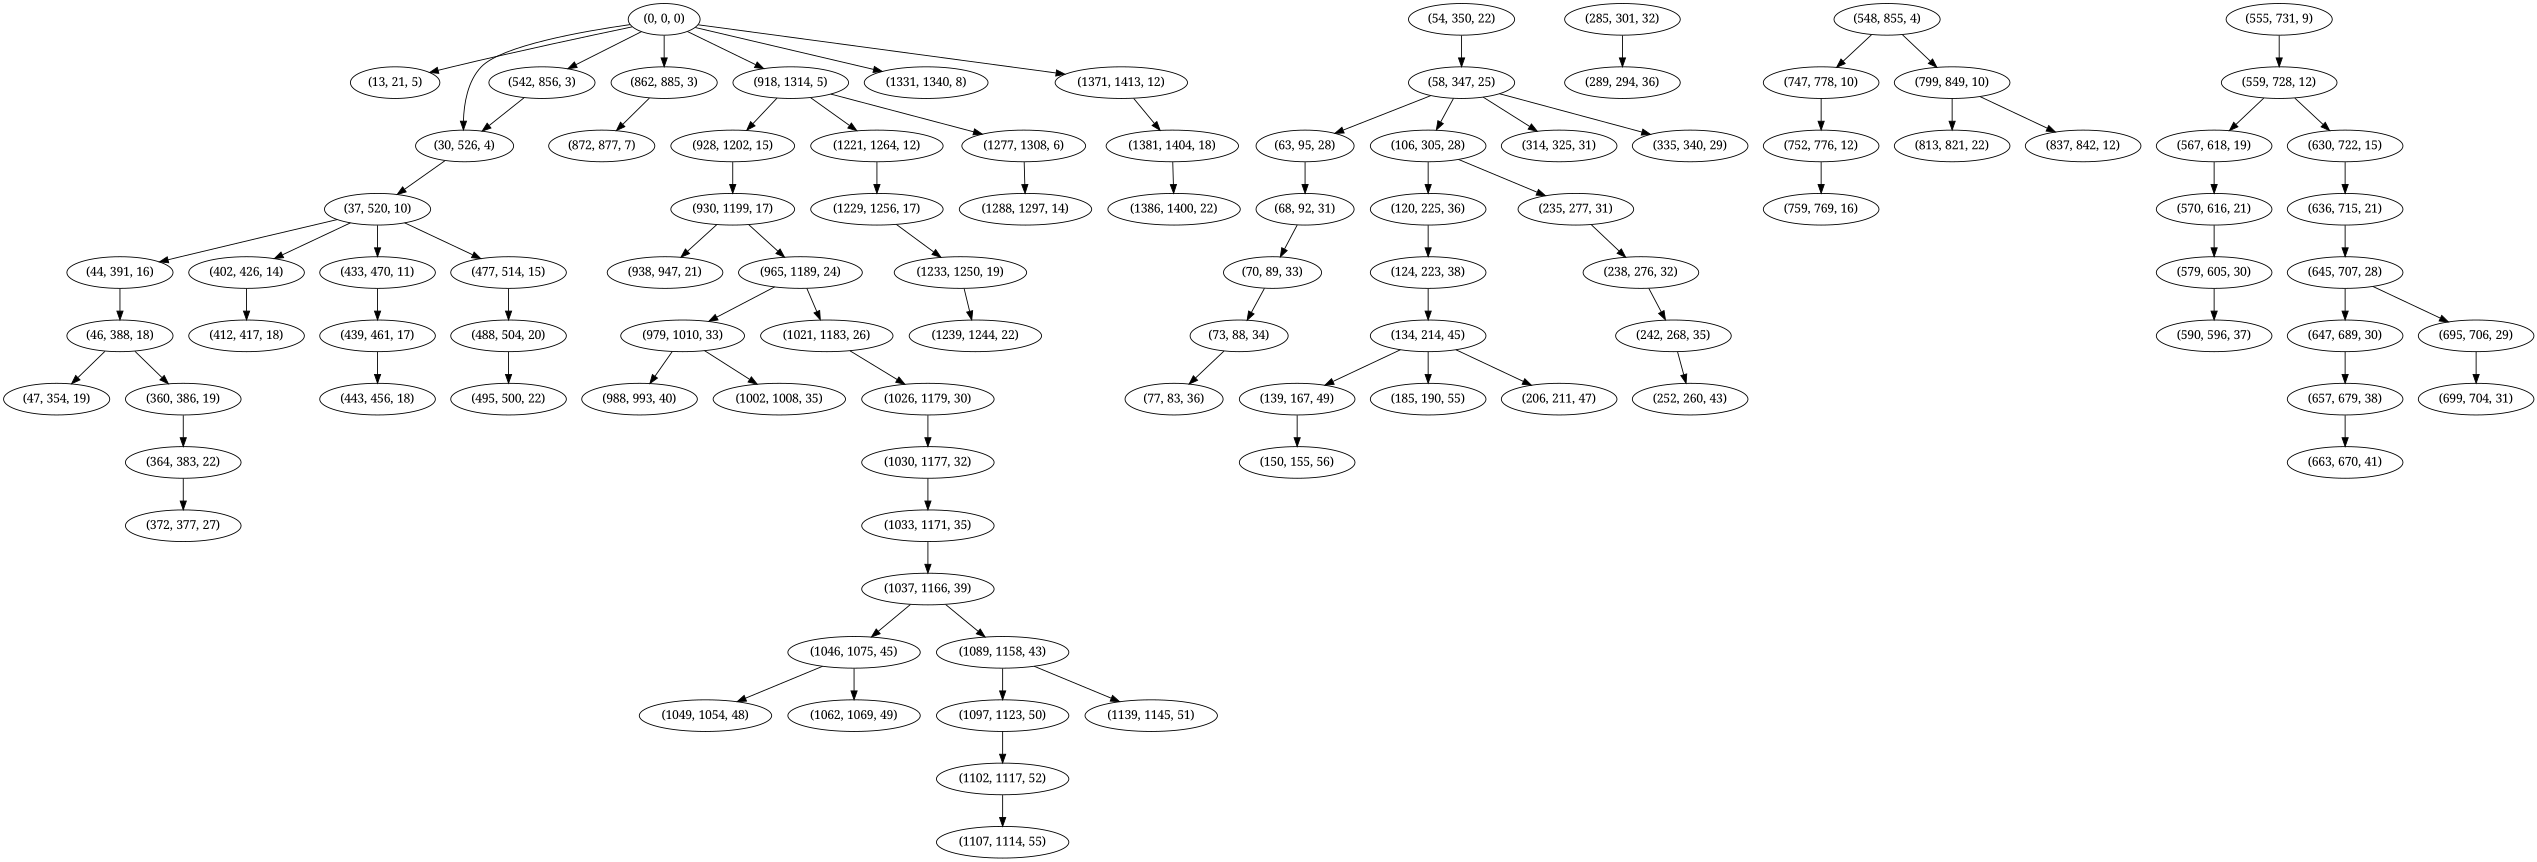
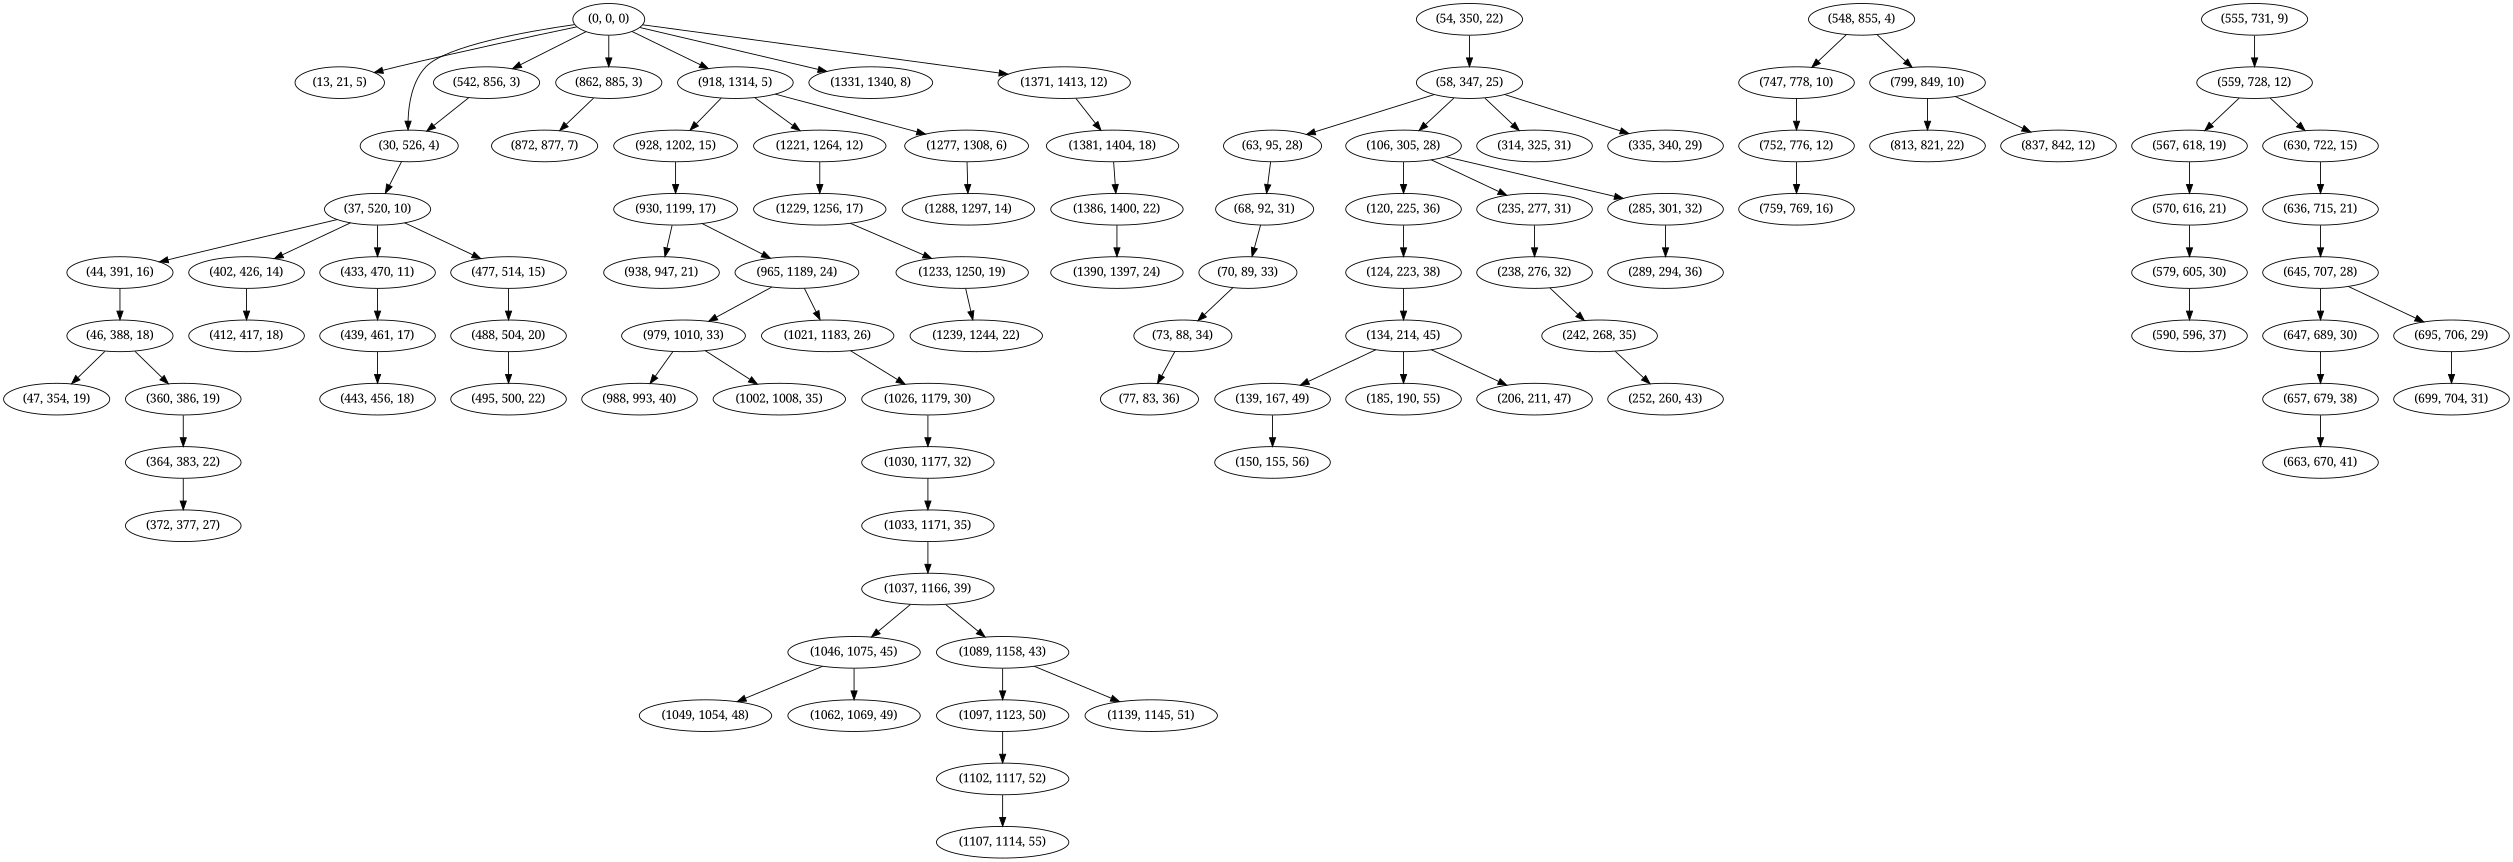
none -> (1530, 177)
none -> (1117, 273)
